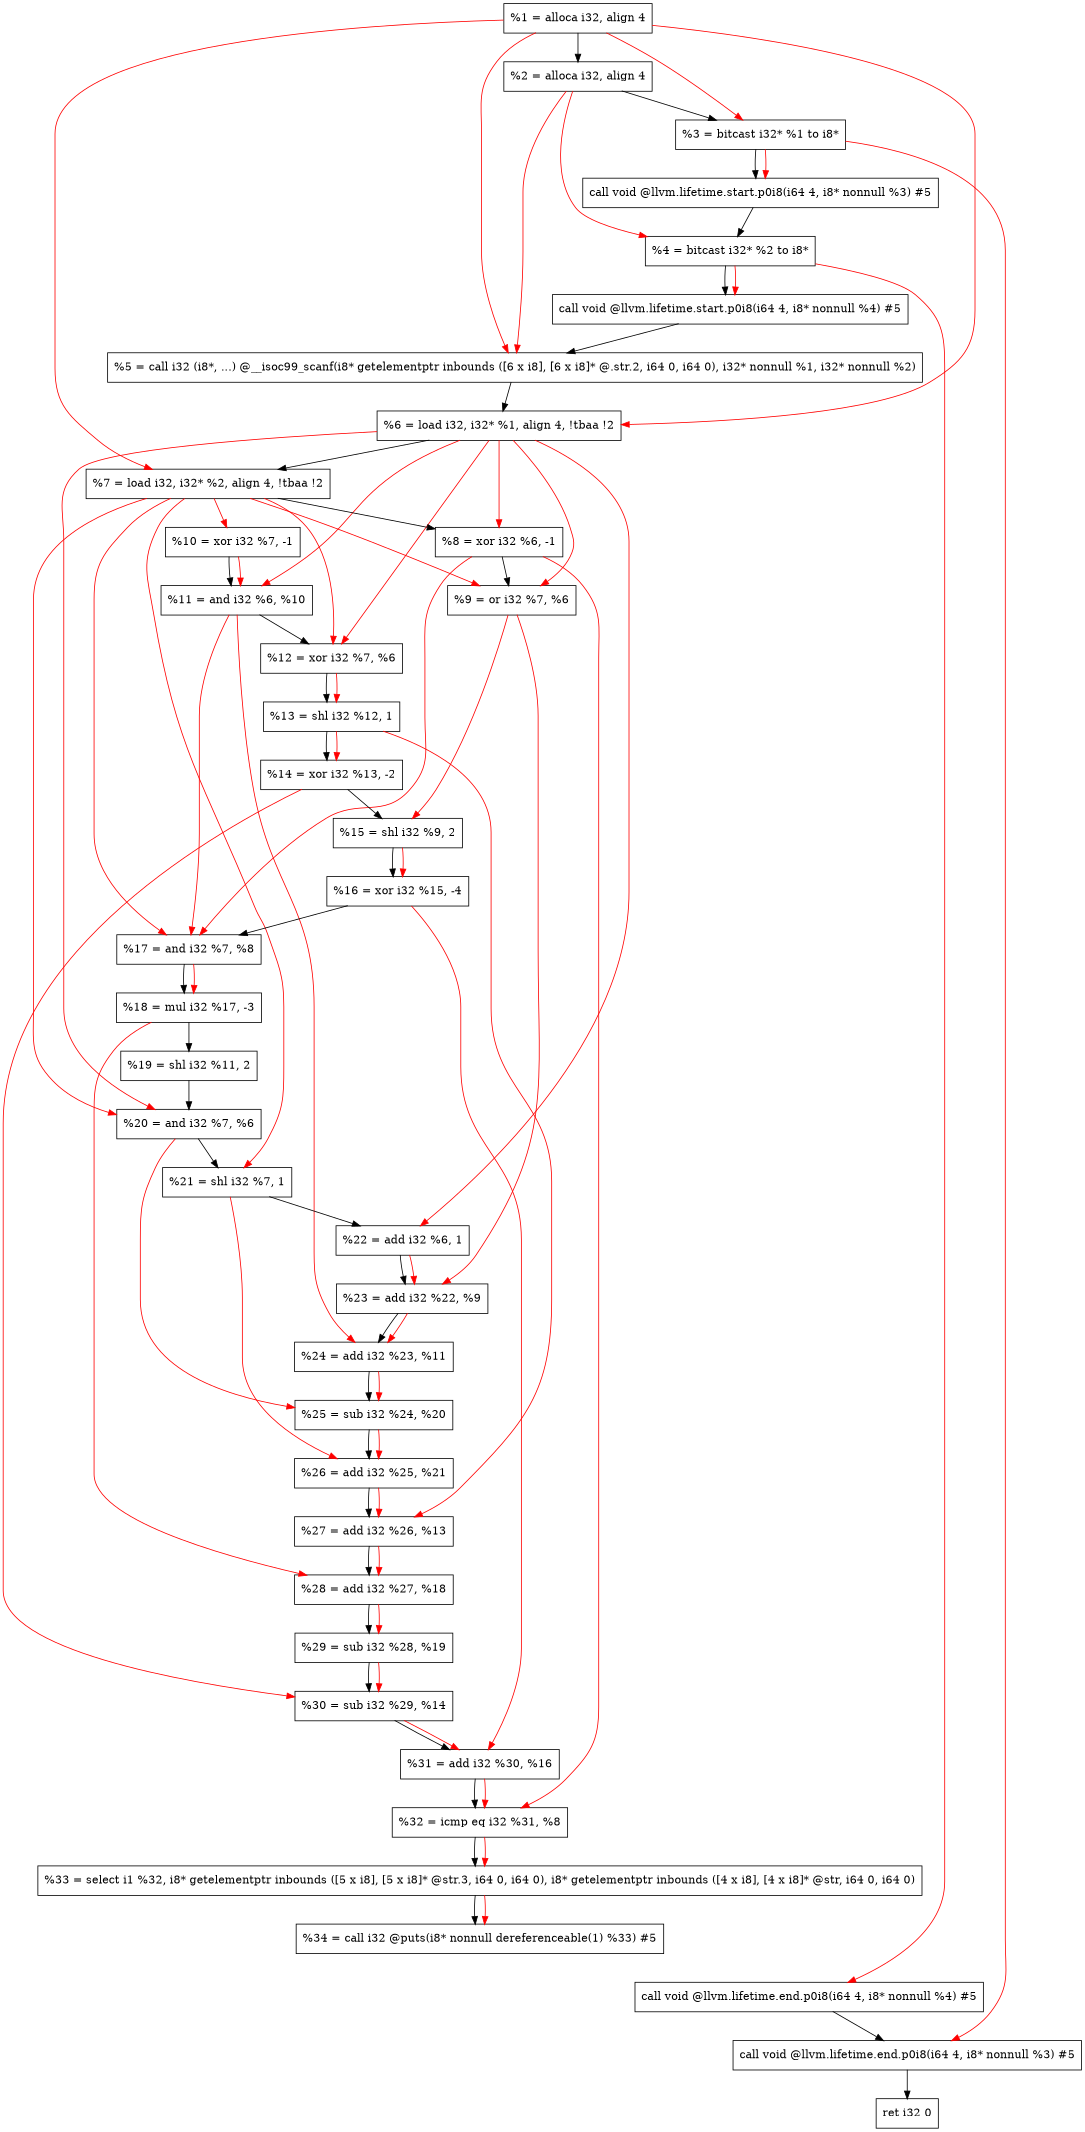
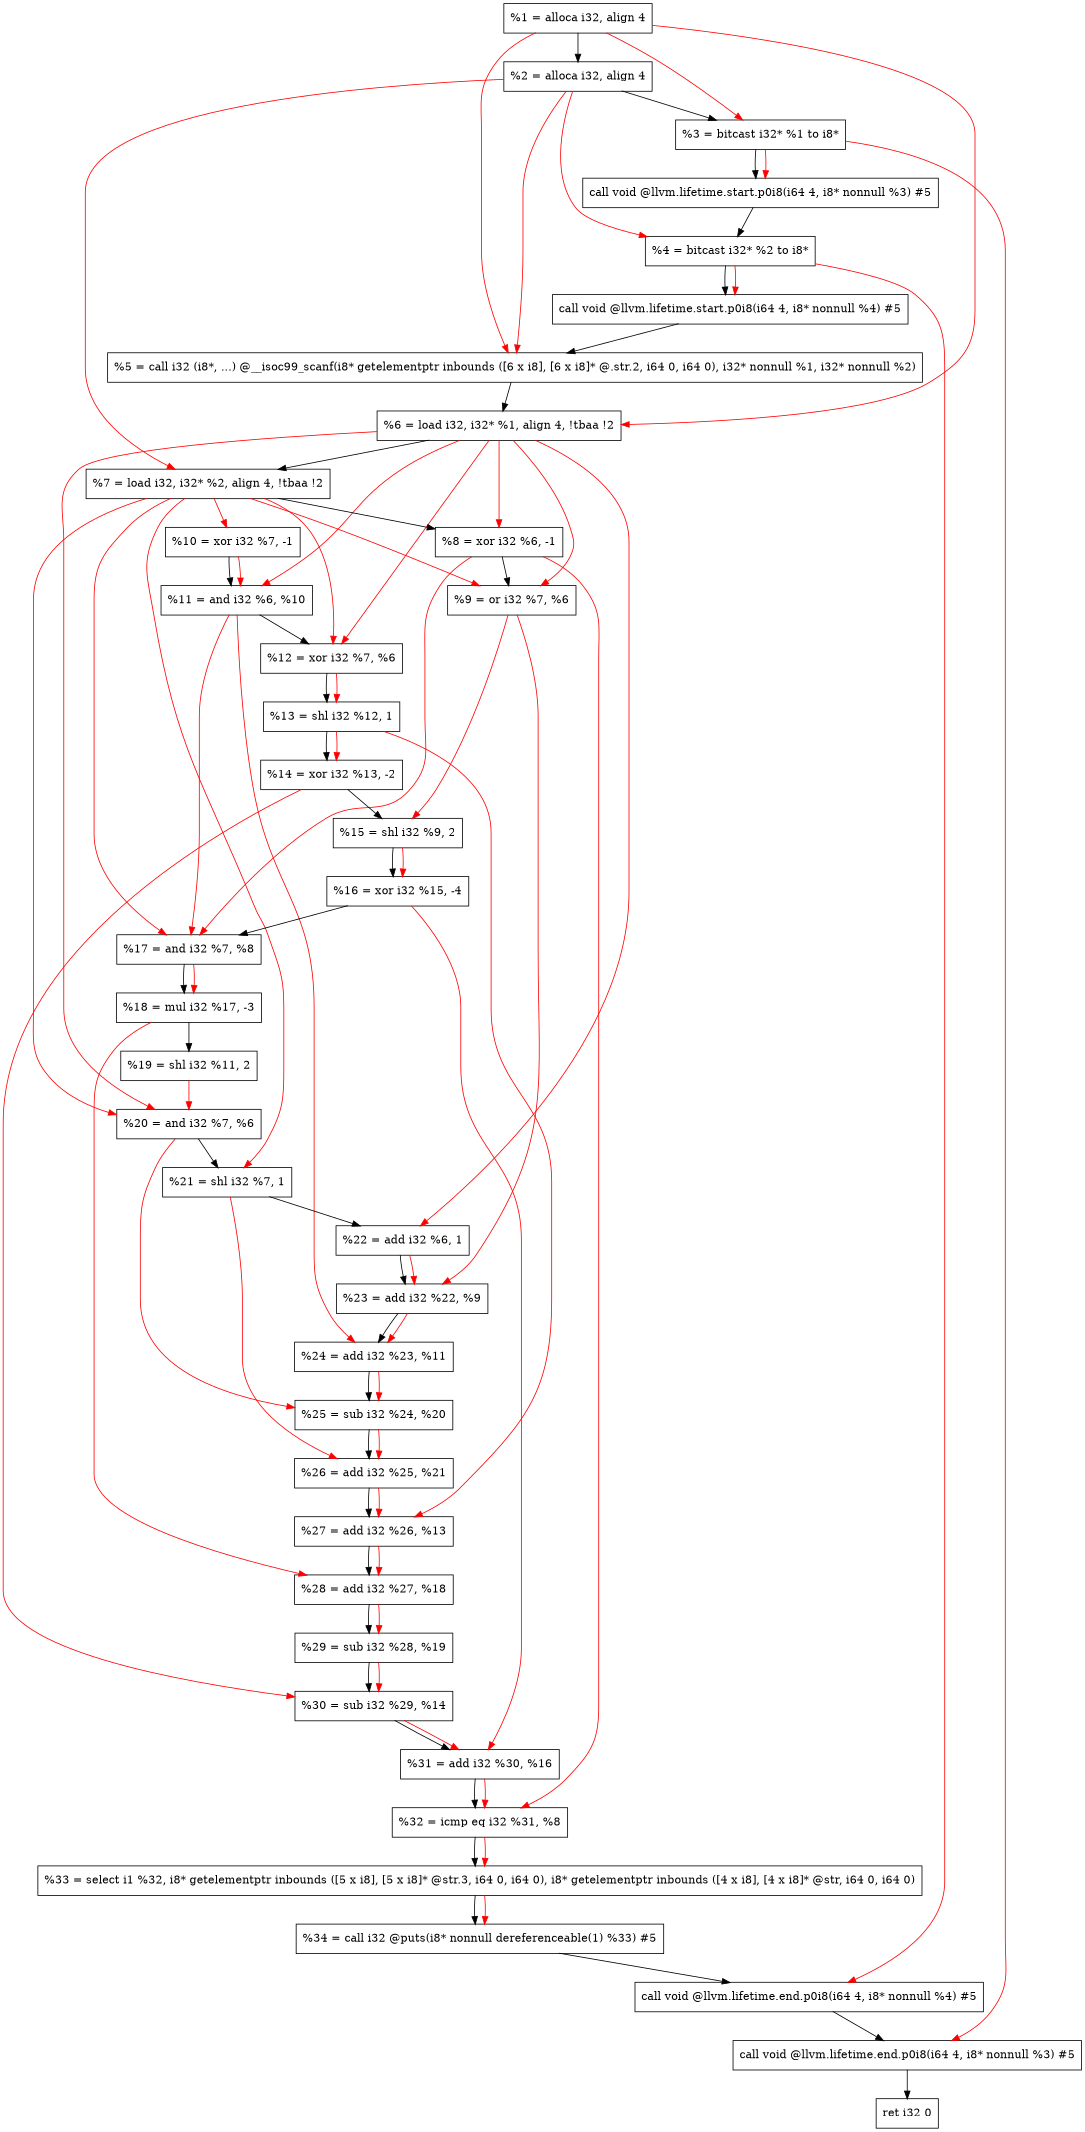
(85, 92) -> (130, 141)
(189, 1091) -> (189, 1091)
none -> (640, 1967)
